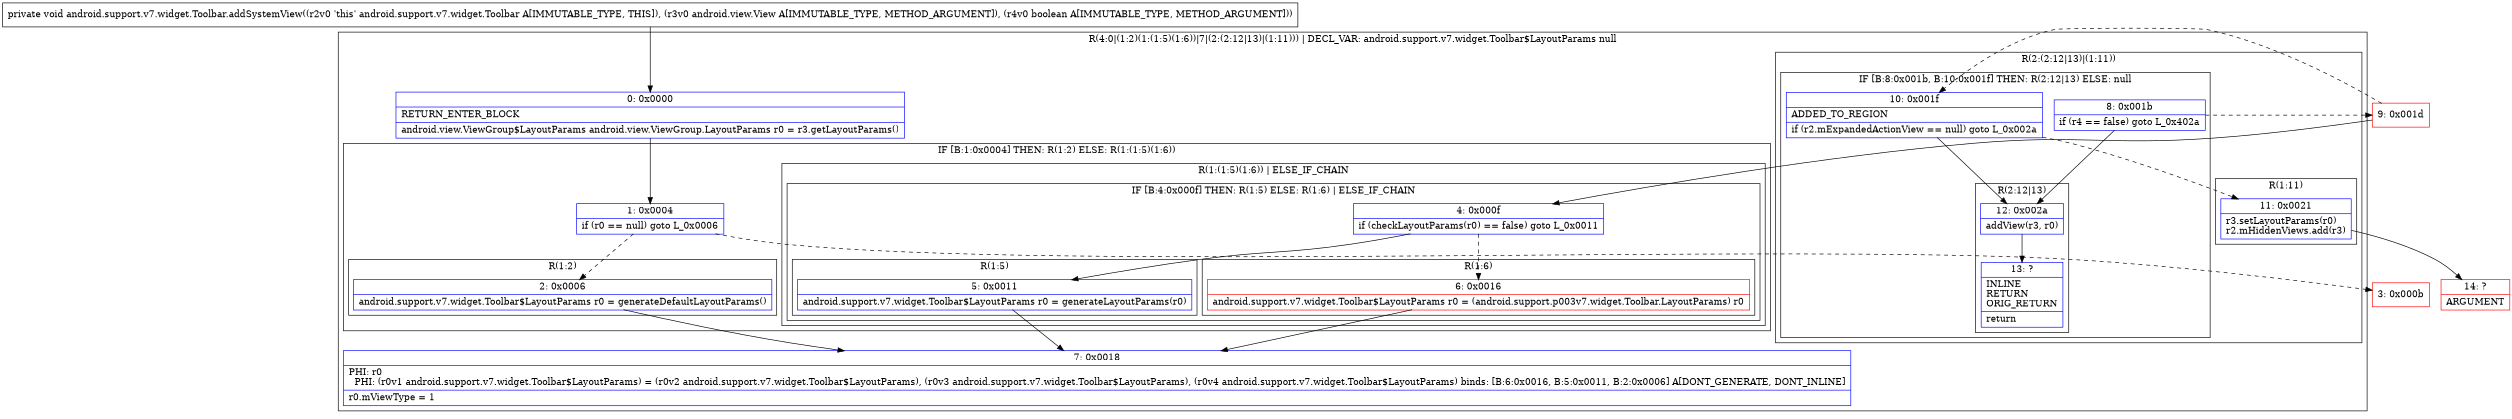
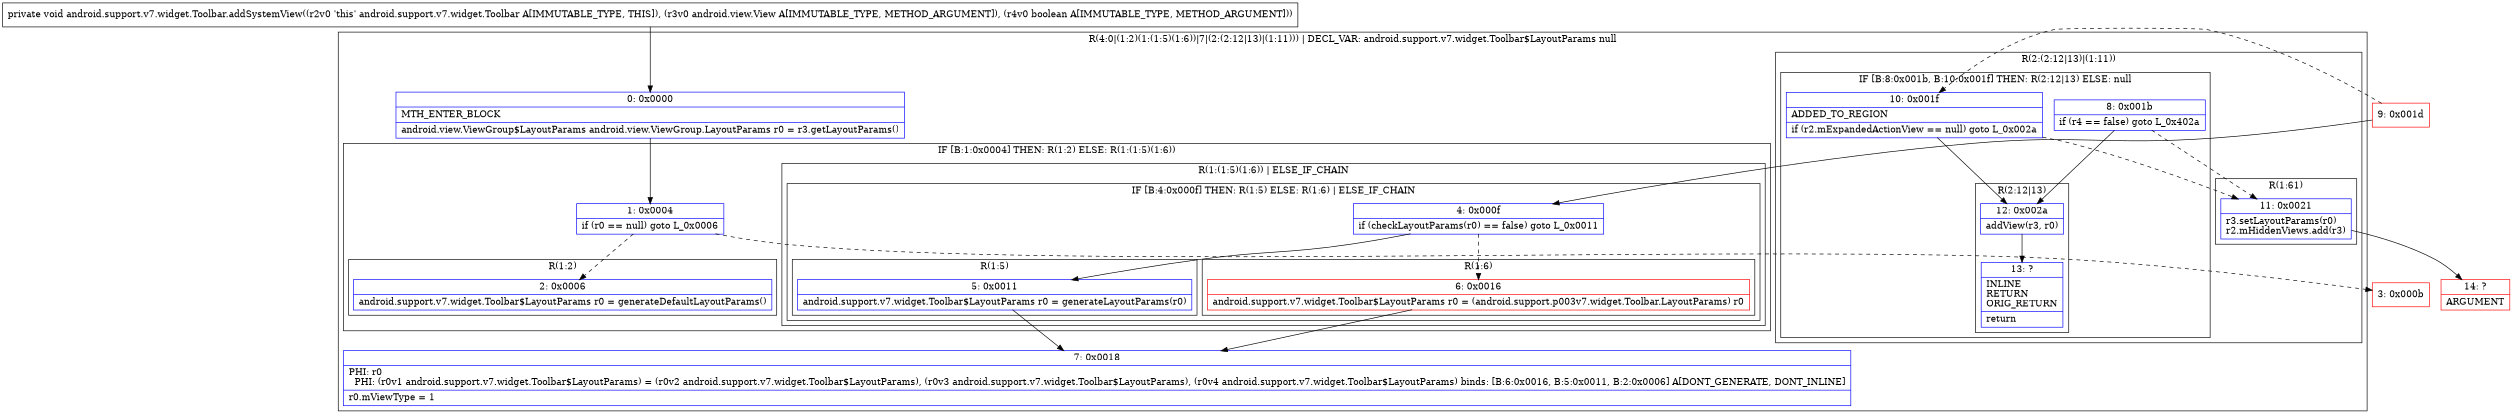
(461, 114) -> (451, 114)
(2285, 115) -> (2201, 163)
(2286, 186) -> (2286, 186)
(746, 335) -> none
